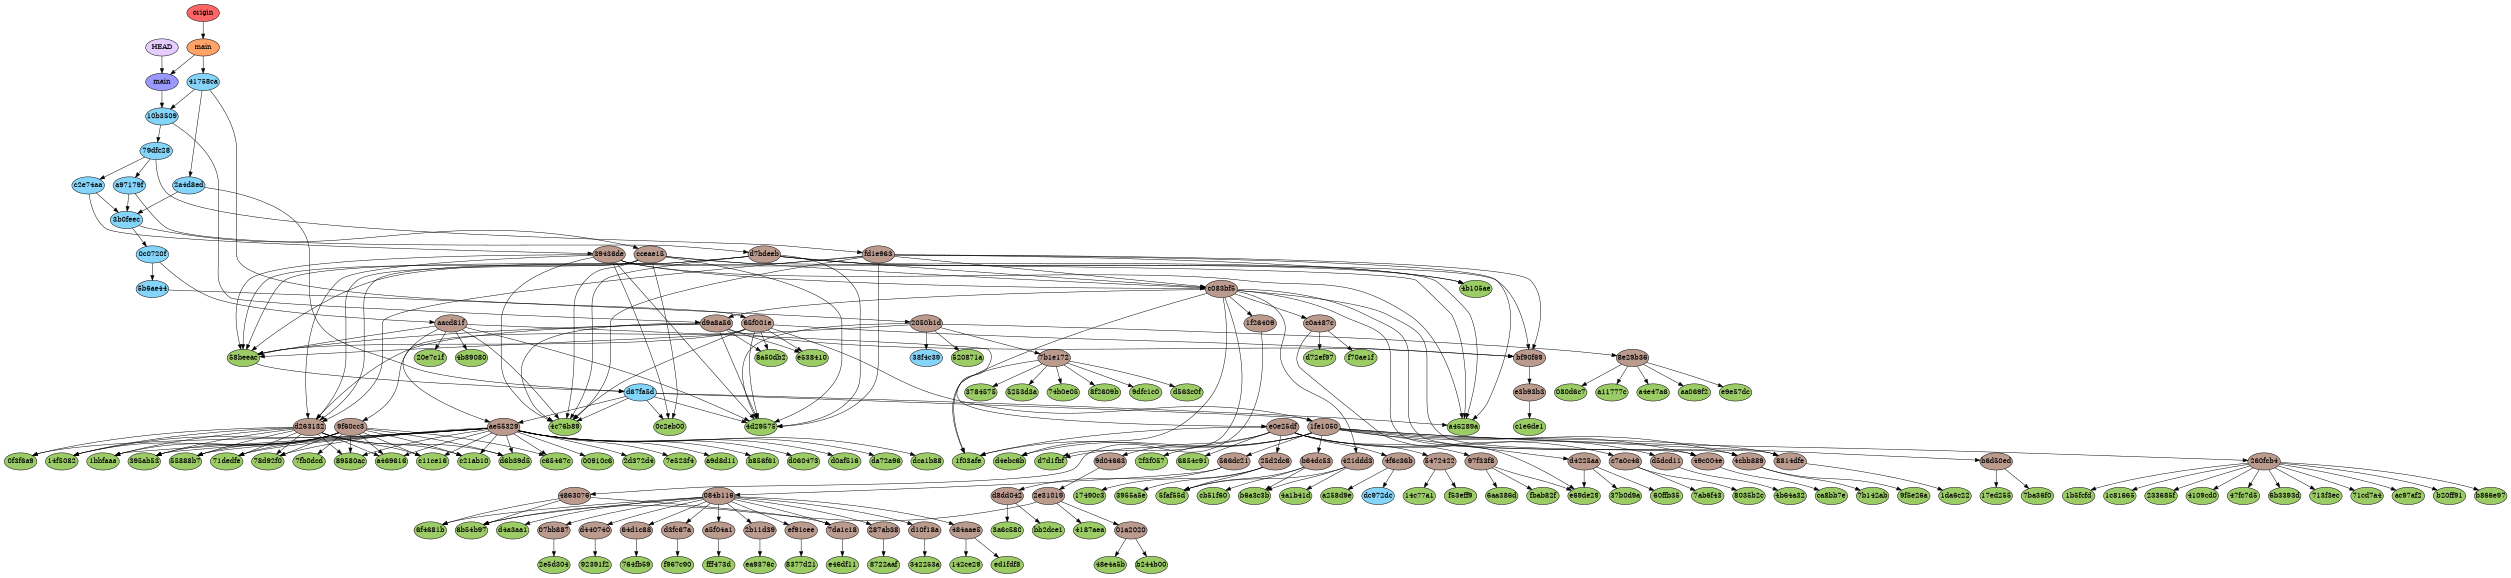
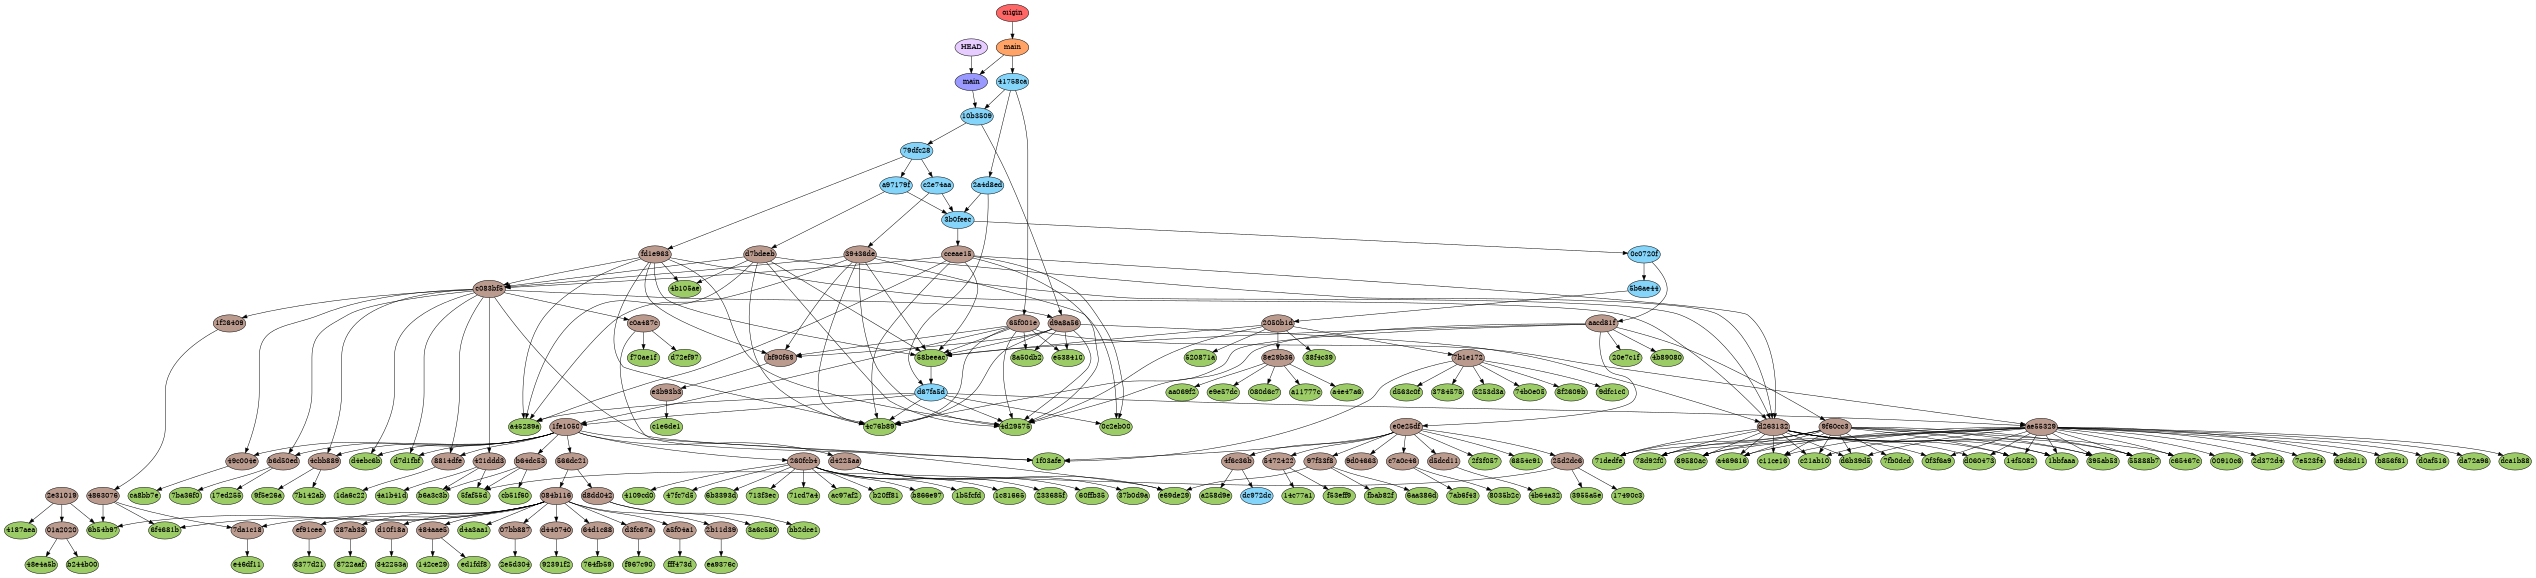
none -> (336, 322)
(926, 358) -> (1319, 358)
none -> (1876, 441)
(1084, 476) -> none
(2450, 496) -> (886, 496)
